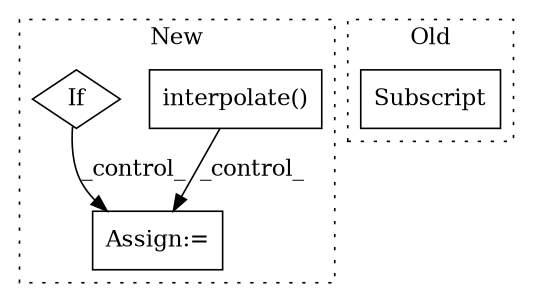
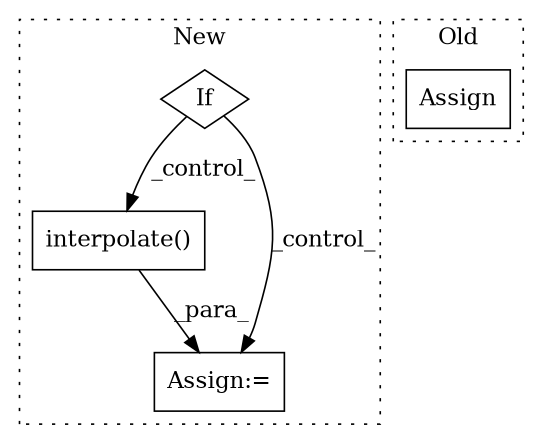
(431, 99) -> (458, 99)
none -> (155, 153)
(252, 170) -> (211, 311)
